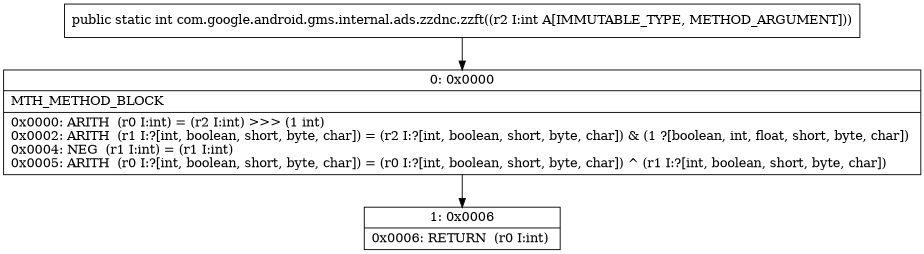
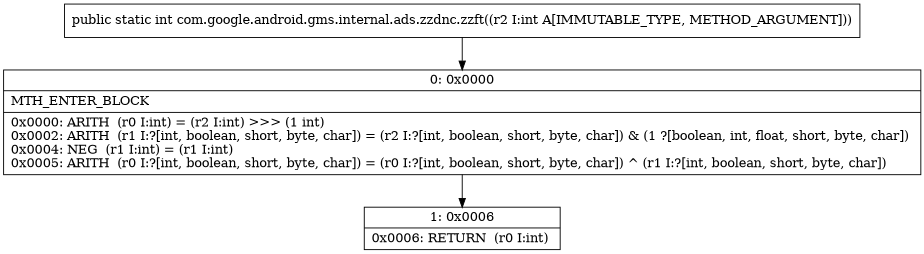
(87, 101) -> (80, 101)
